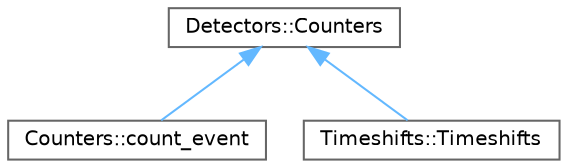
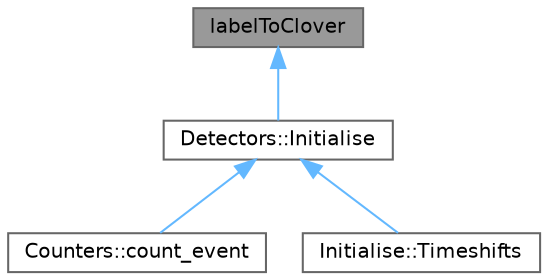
none -> (278, 28)
(284, 28) -> (278, 140)
(432, 140) -> (421, 253)
